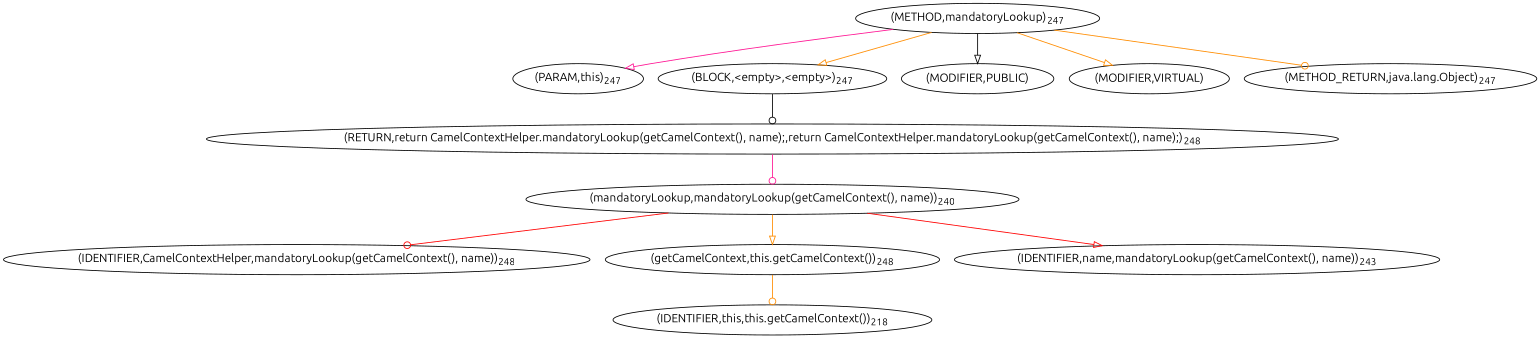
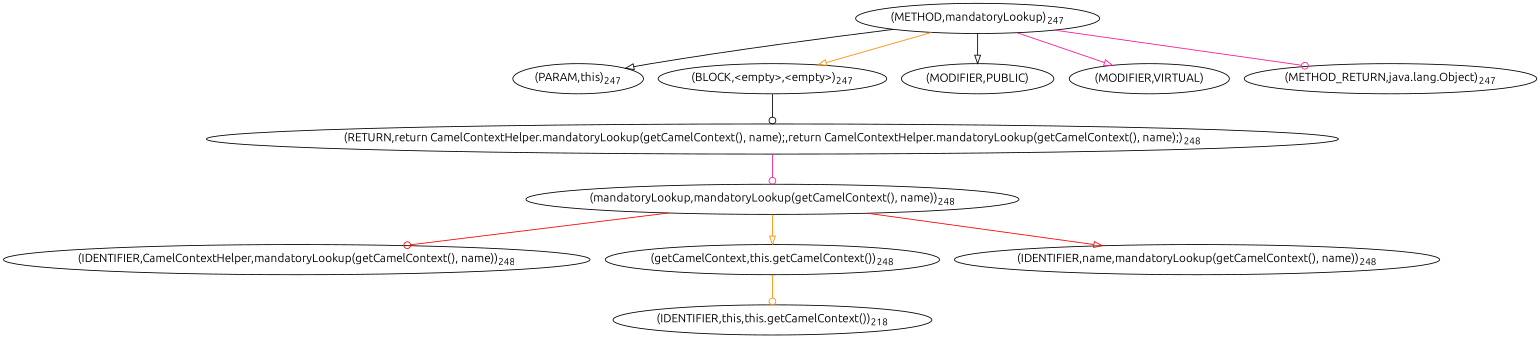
(763, 47) -> (763, 47)
(1061, 48) -> (1061, 48)
(1178, 48) -> (1178, 48)
(947, 198) -> (947, 198)
(1368, 258) -> (1368, 258)
